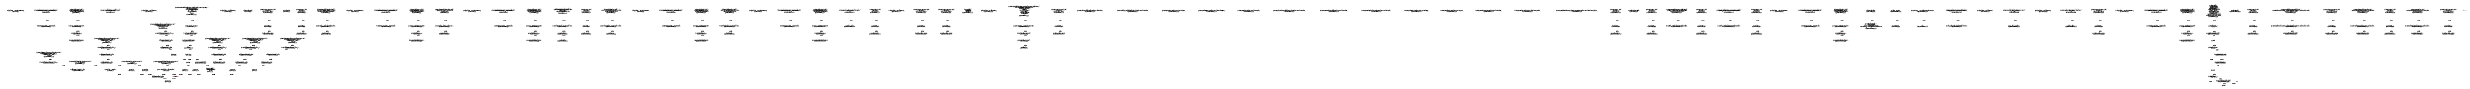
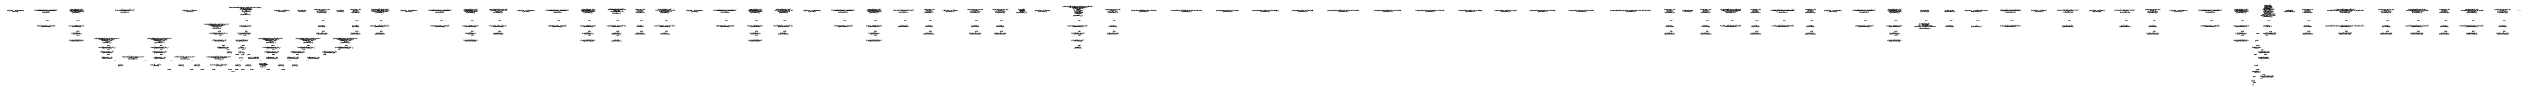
none -> (2257, 32)
(172, 79) -> (258, 71)
(2231, 84) -> (2253, 83)
